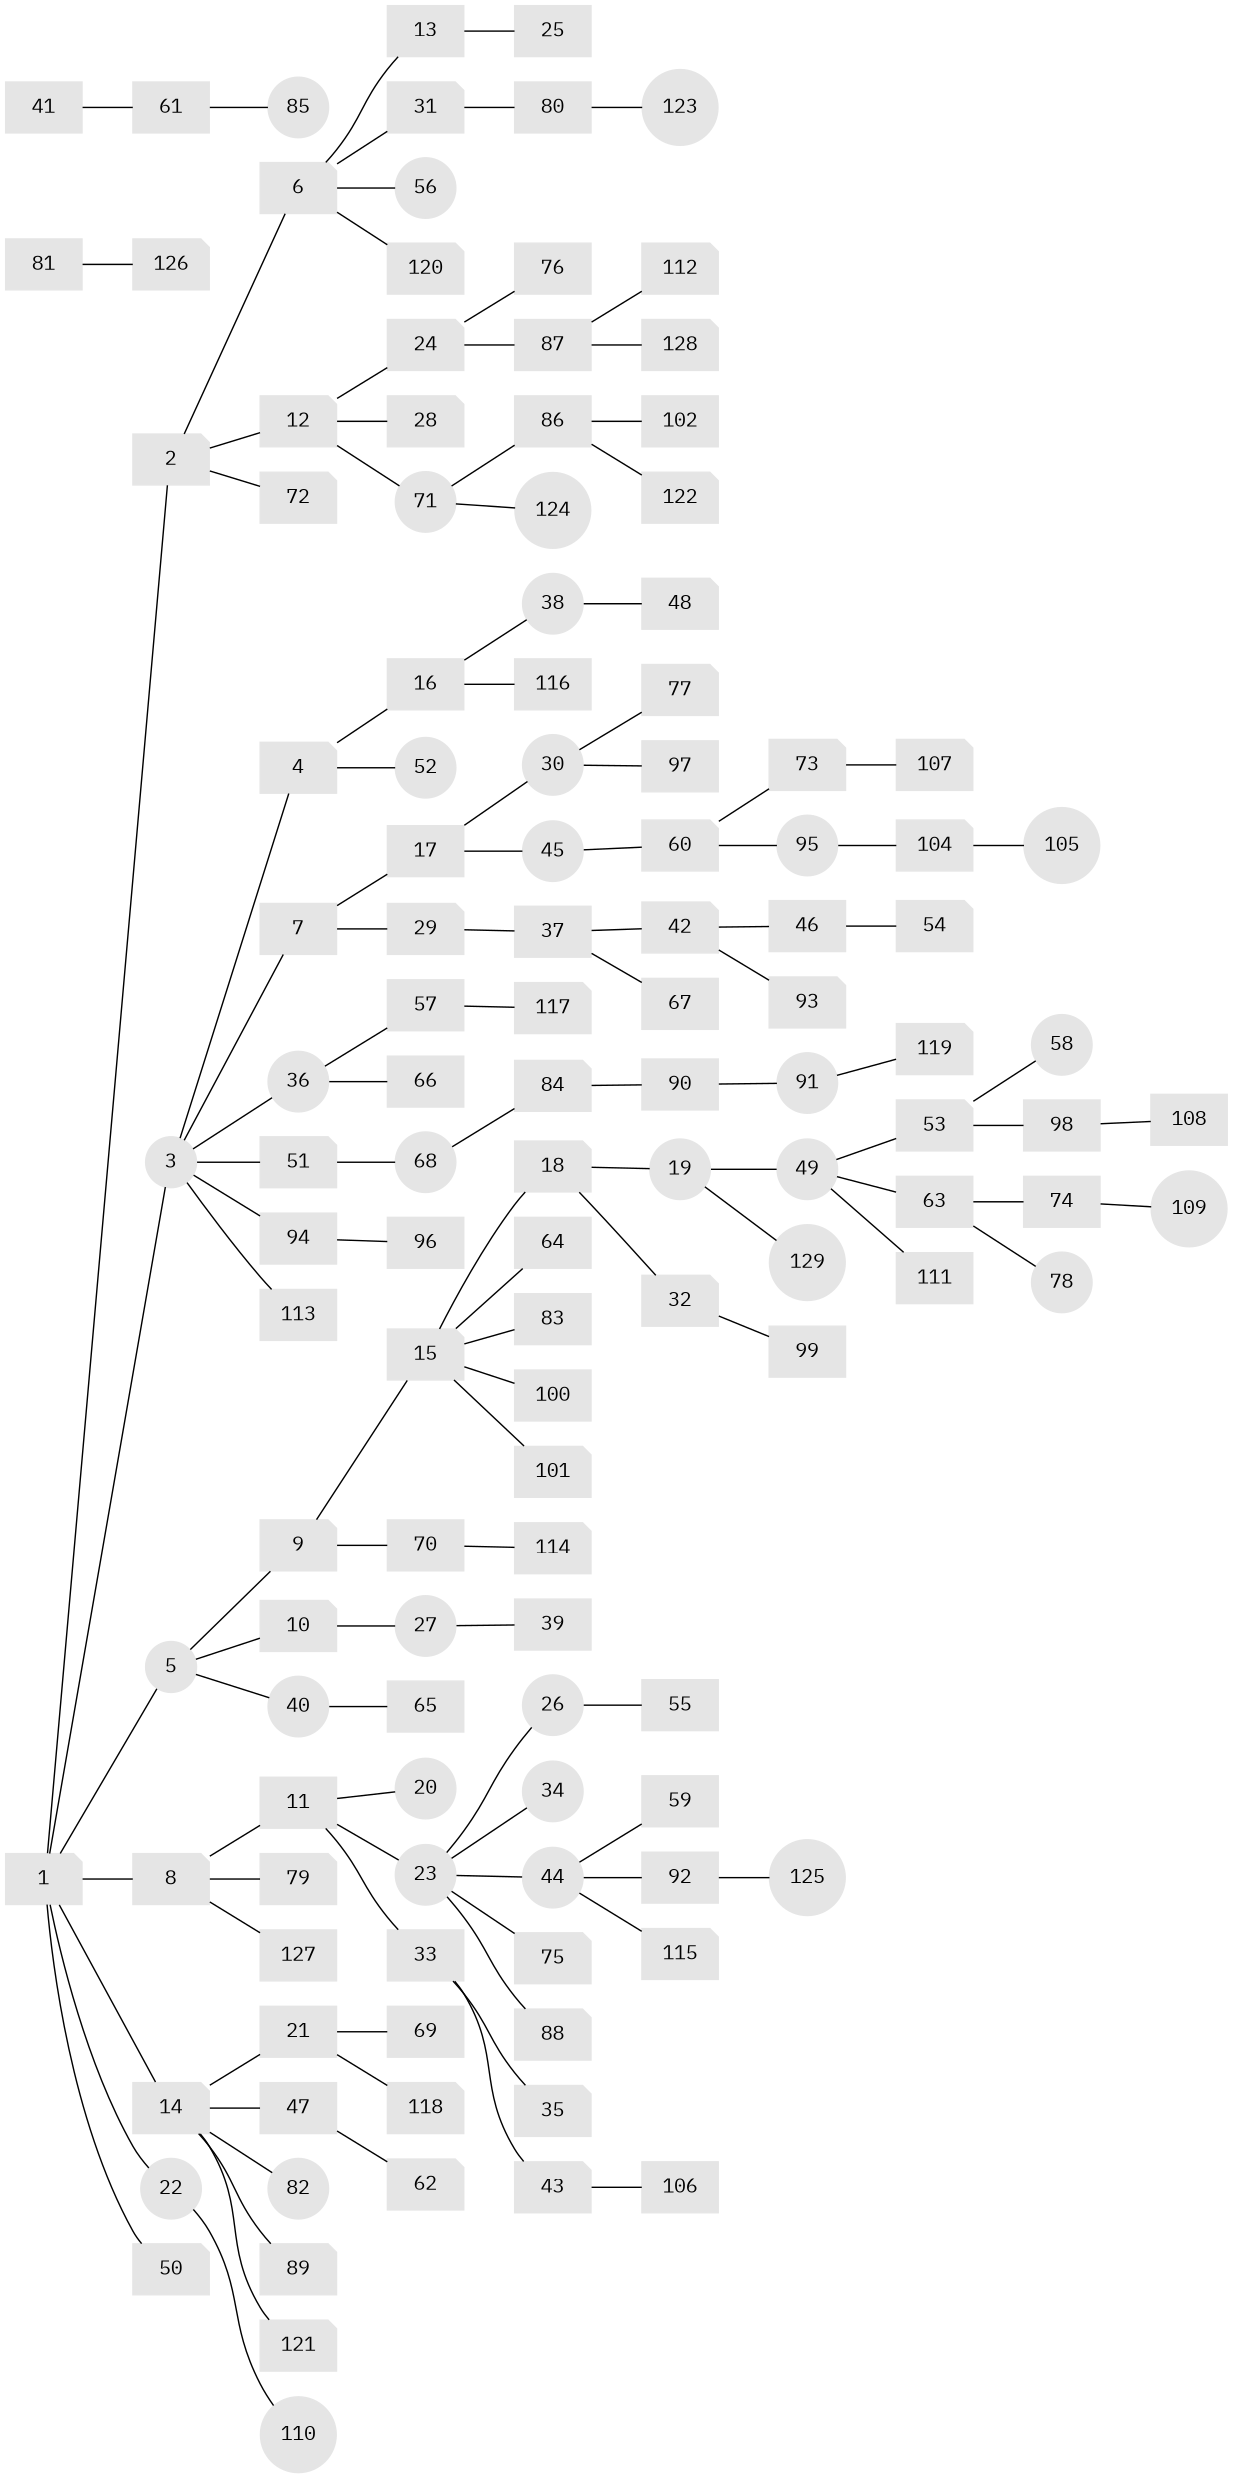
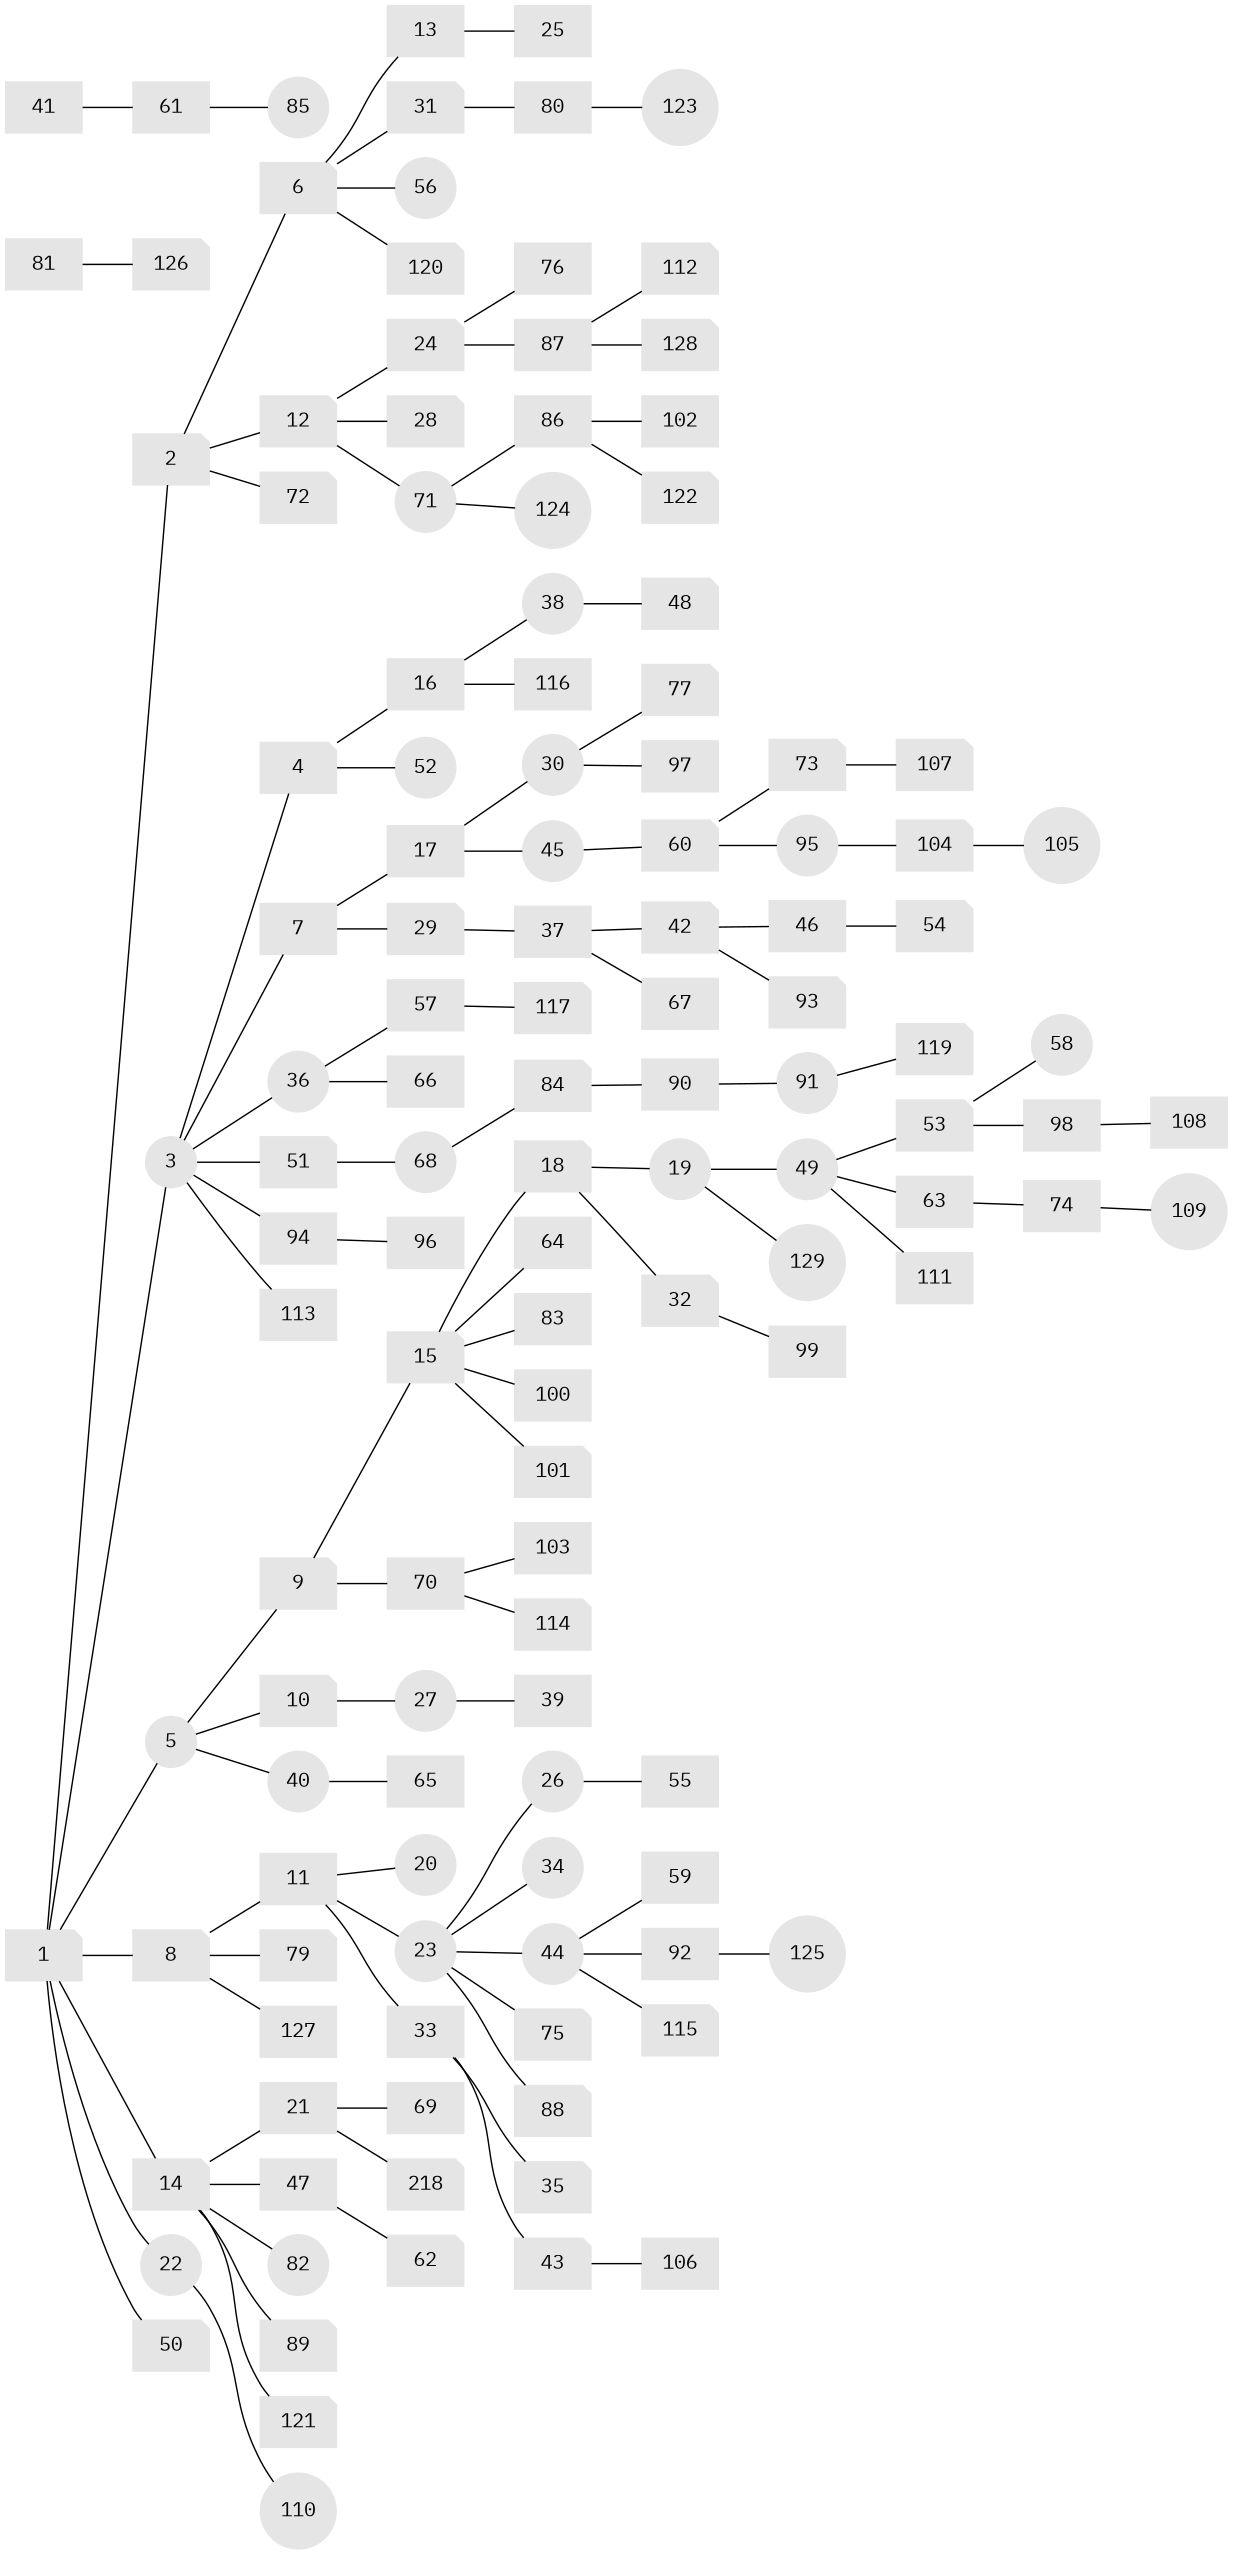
(1062, 1282) -> none
none -> (553, 1548)
(426, 2108) -> (426, 2184)
